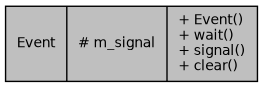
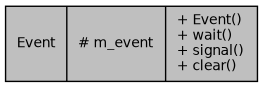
(117, 43) -> (116, 43)
